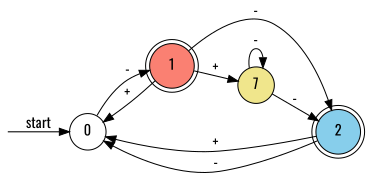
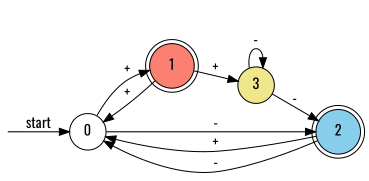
(274, 24) -> (206, 132)
(128, 70) -> (128, 70)
(256, 85) -> (256, 85)
